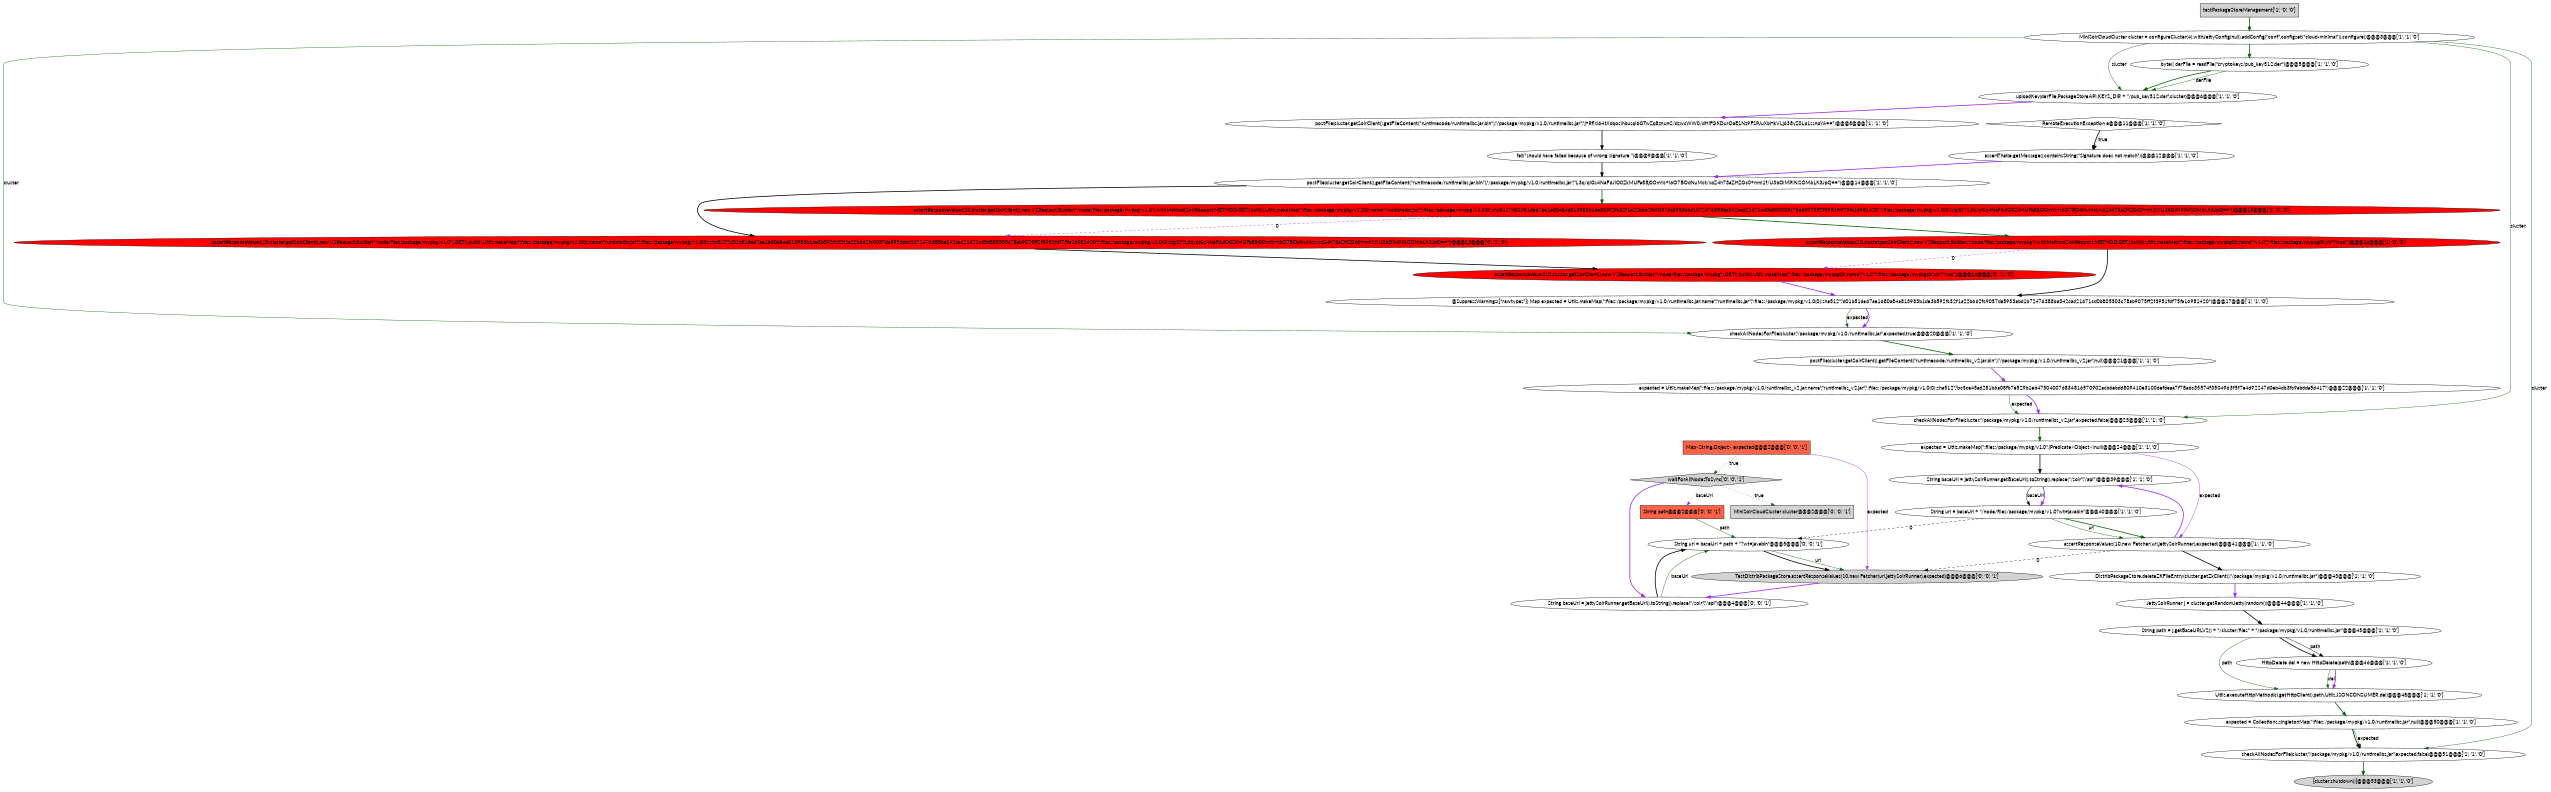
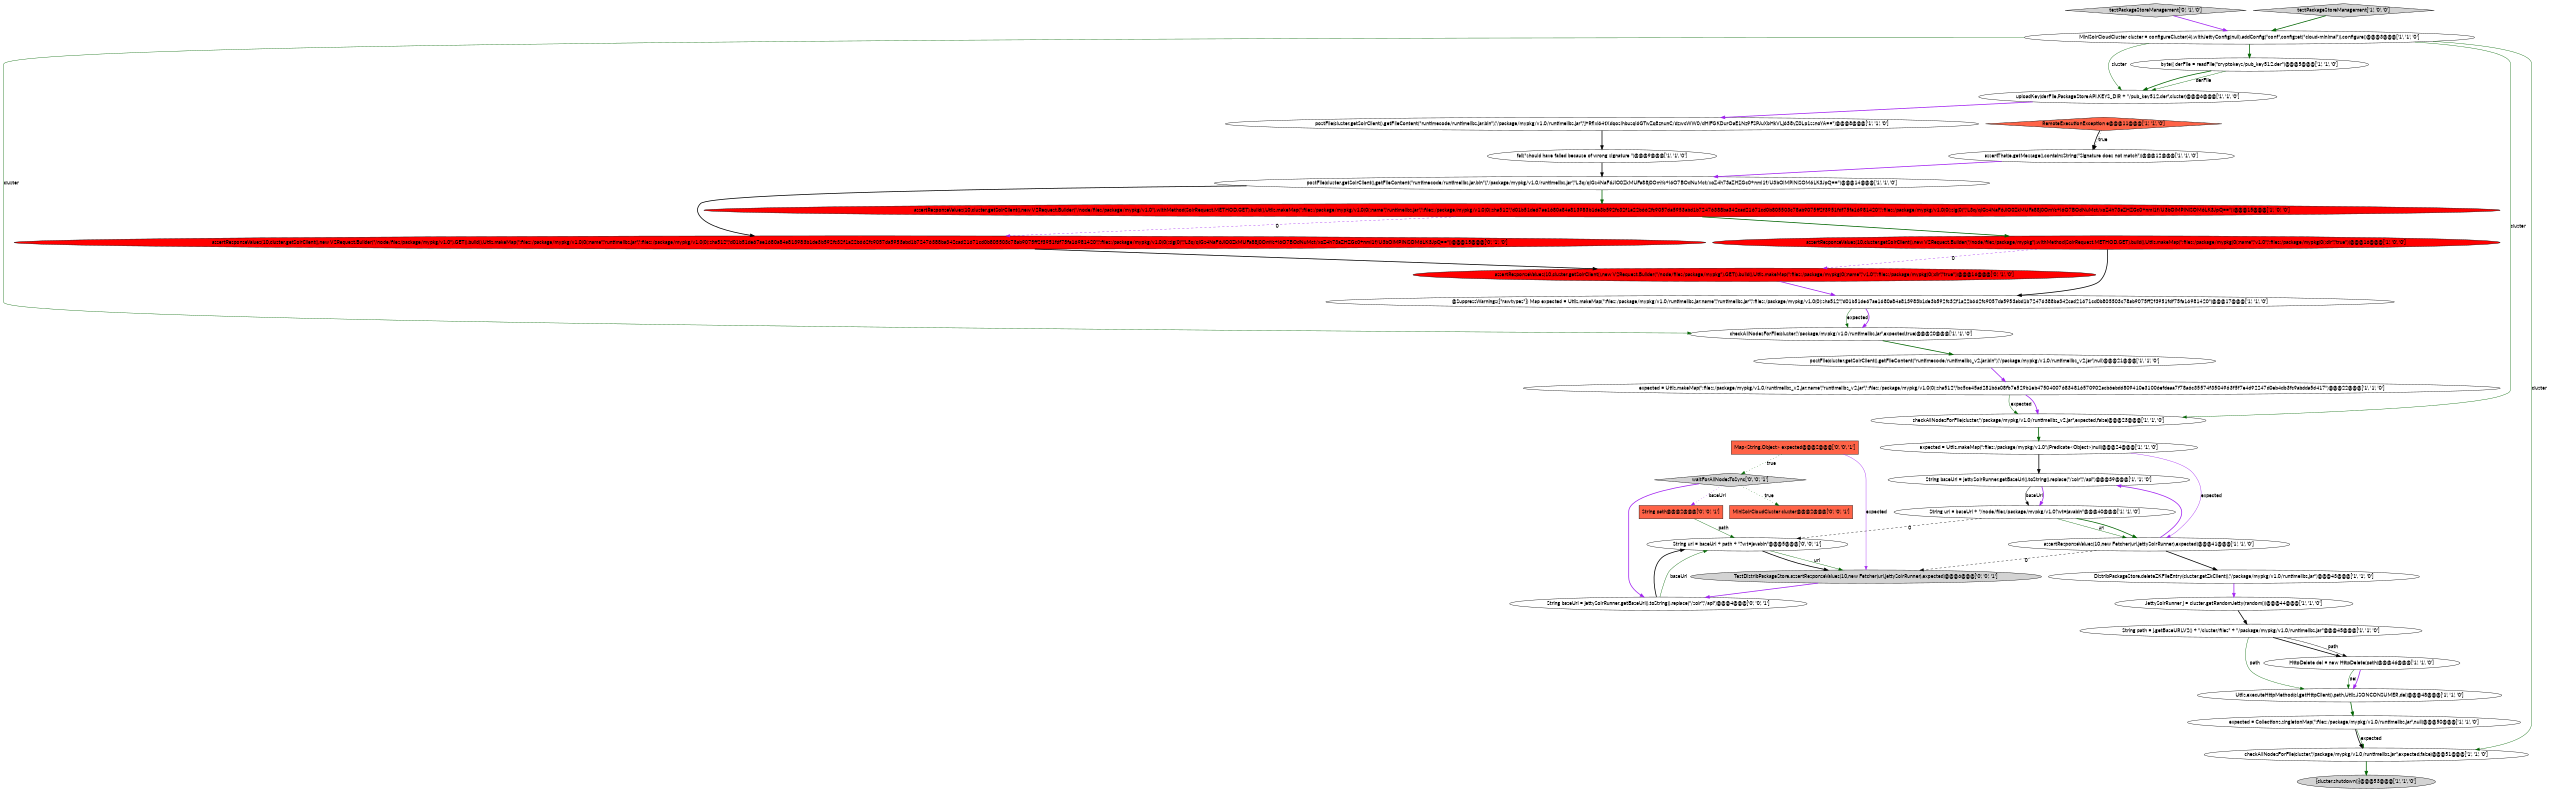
none -> (2156, 10)
(2249, 10) -> (2344, 10)
(2104, 124) -> (2104, 124)
(1792, 512) -> (1791, 512)
